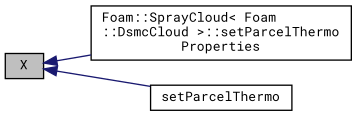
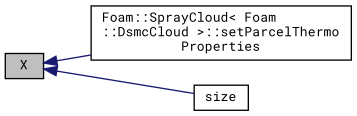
(221, 98) -> (221, 98)
